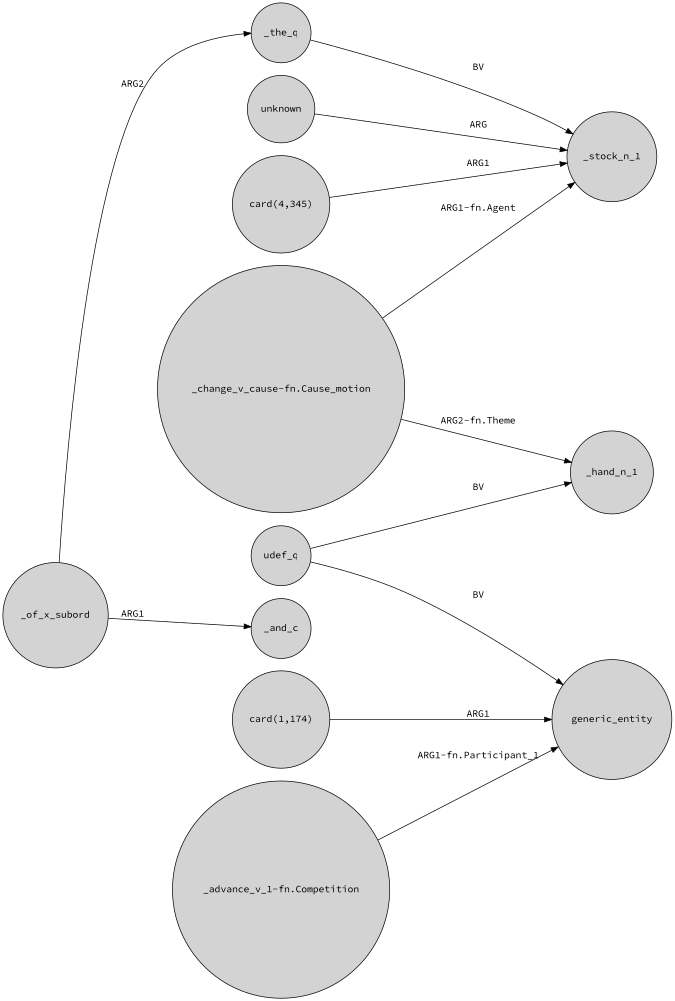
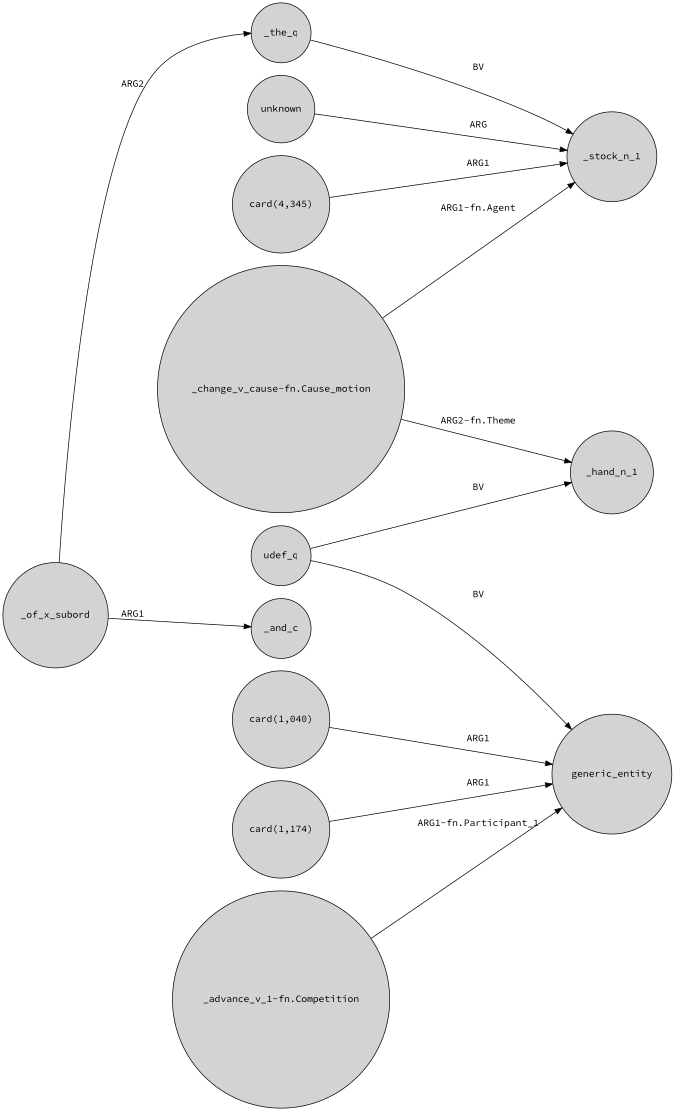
none -> (281, 720)
